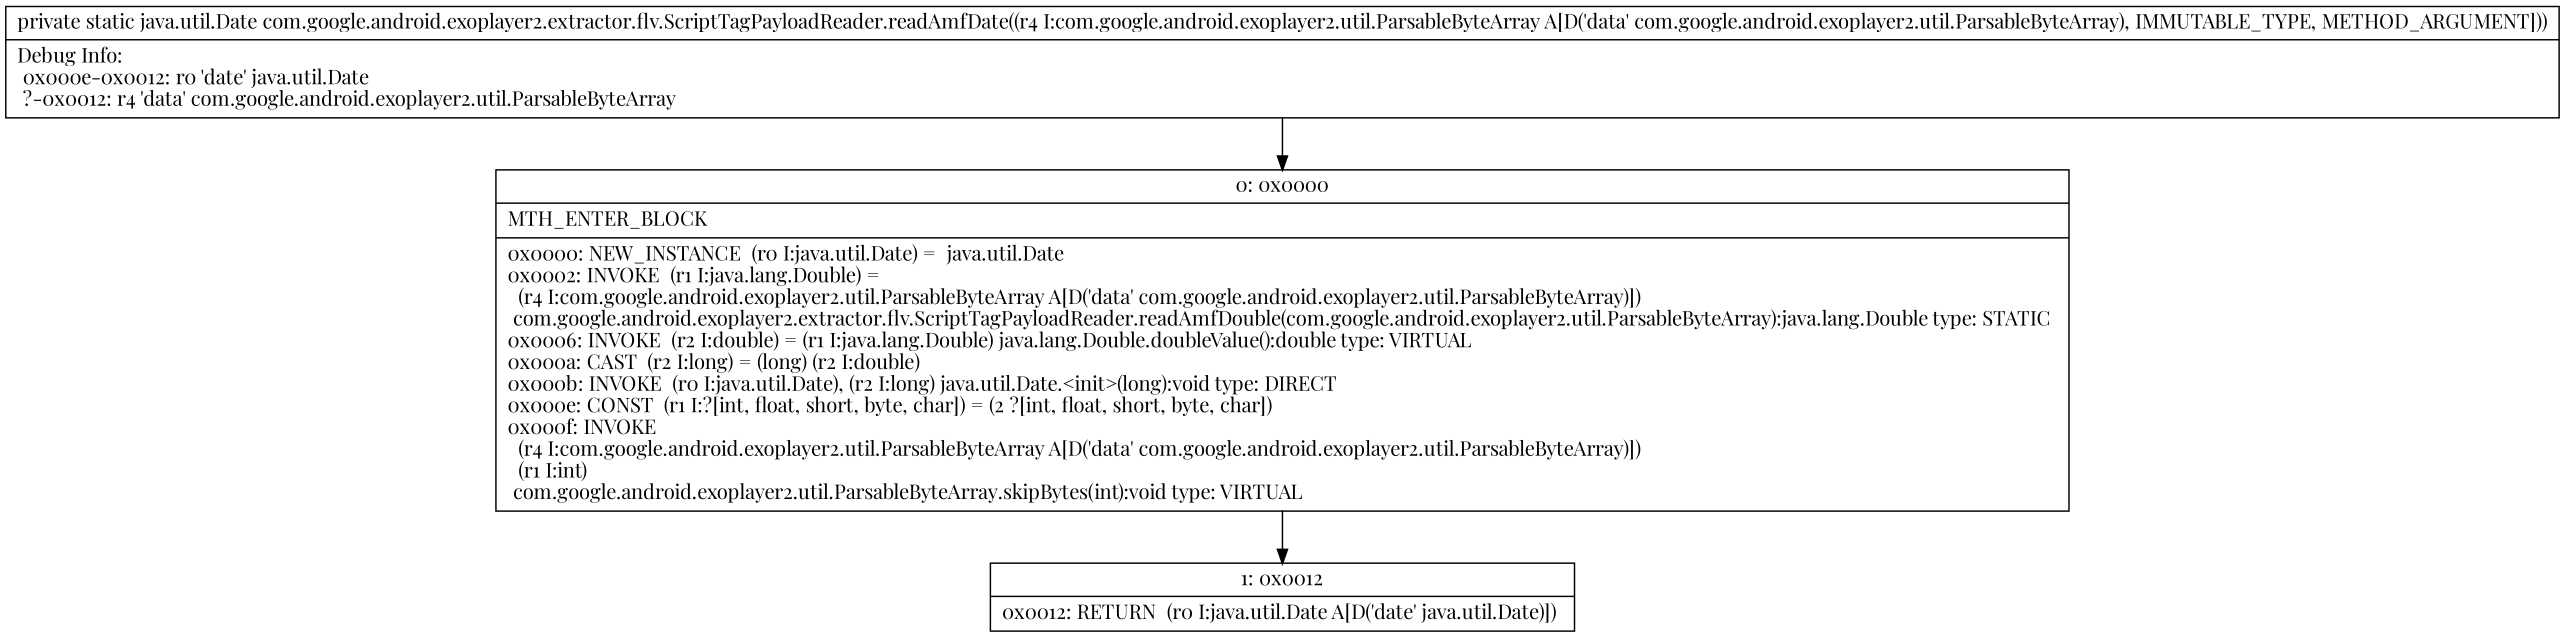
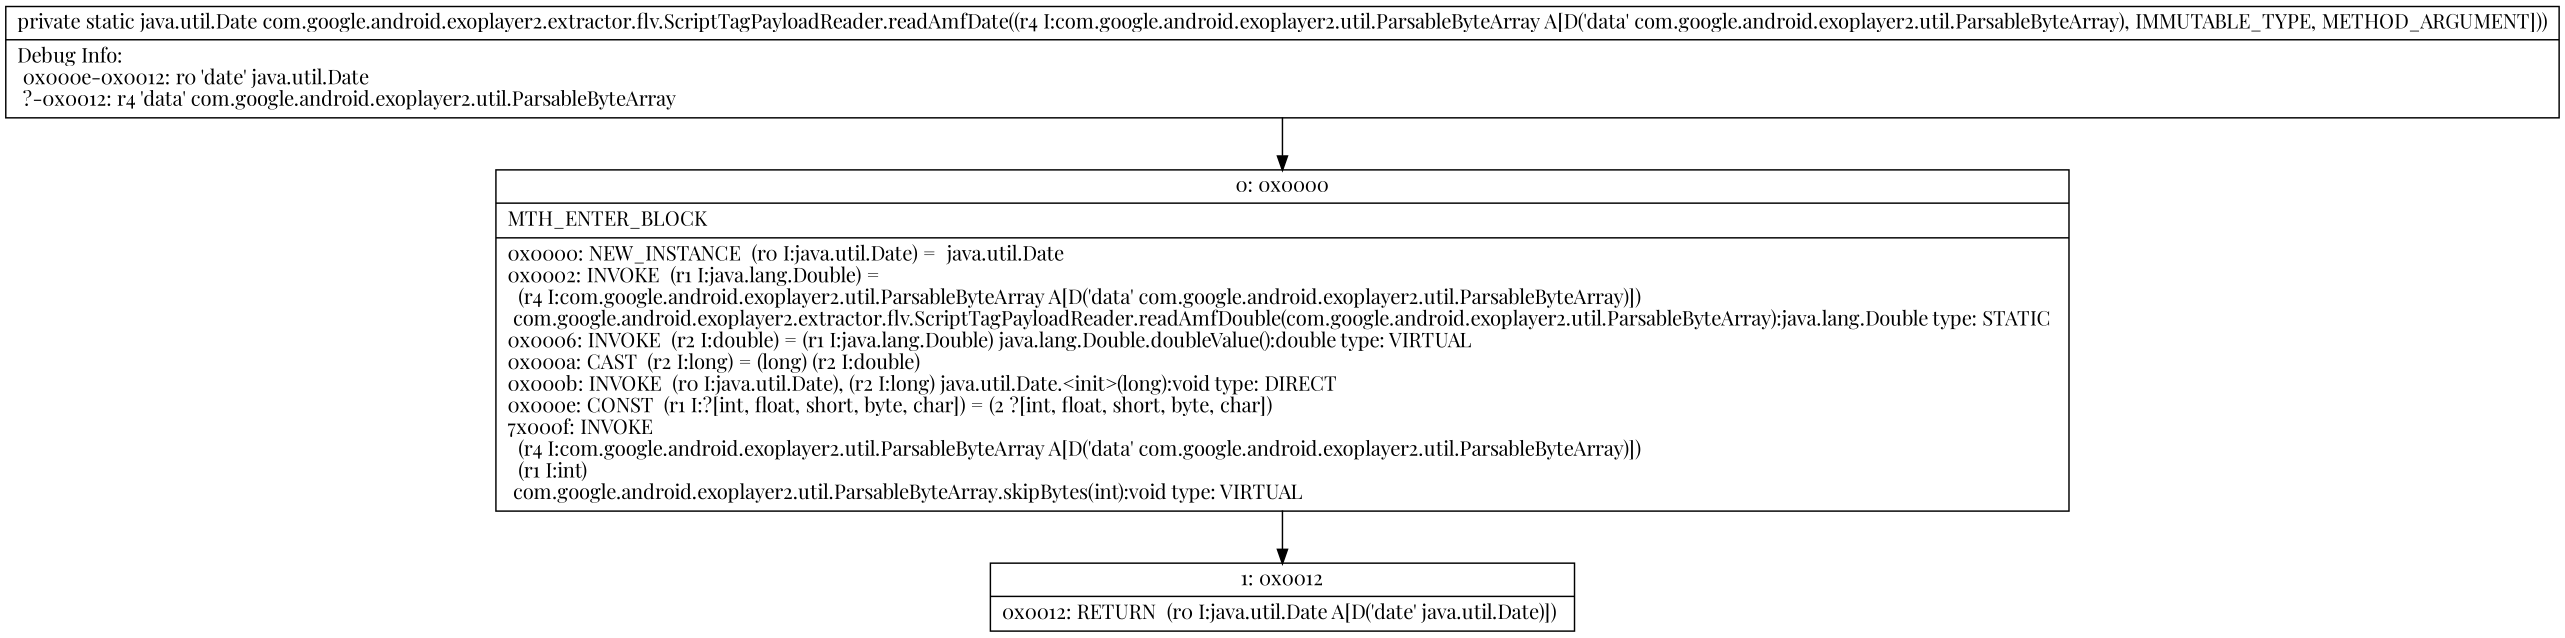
(588, 428) -> (586, 428)
